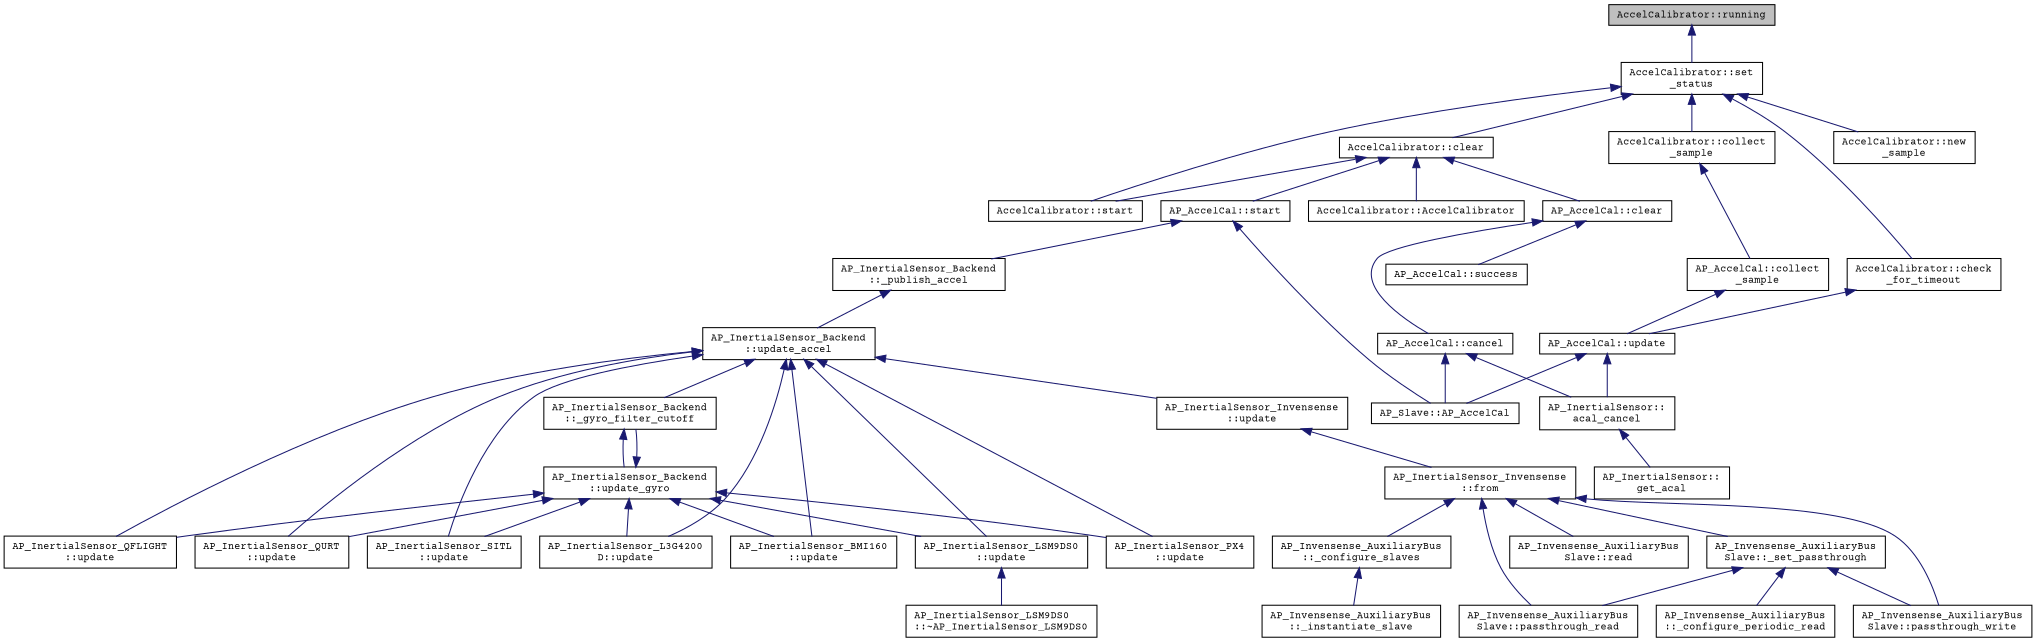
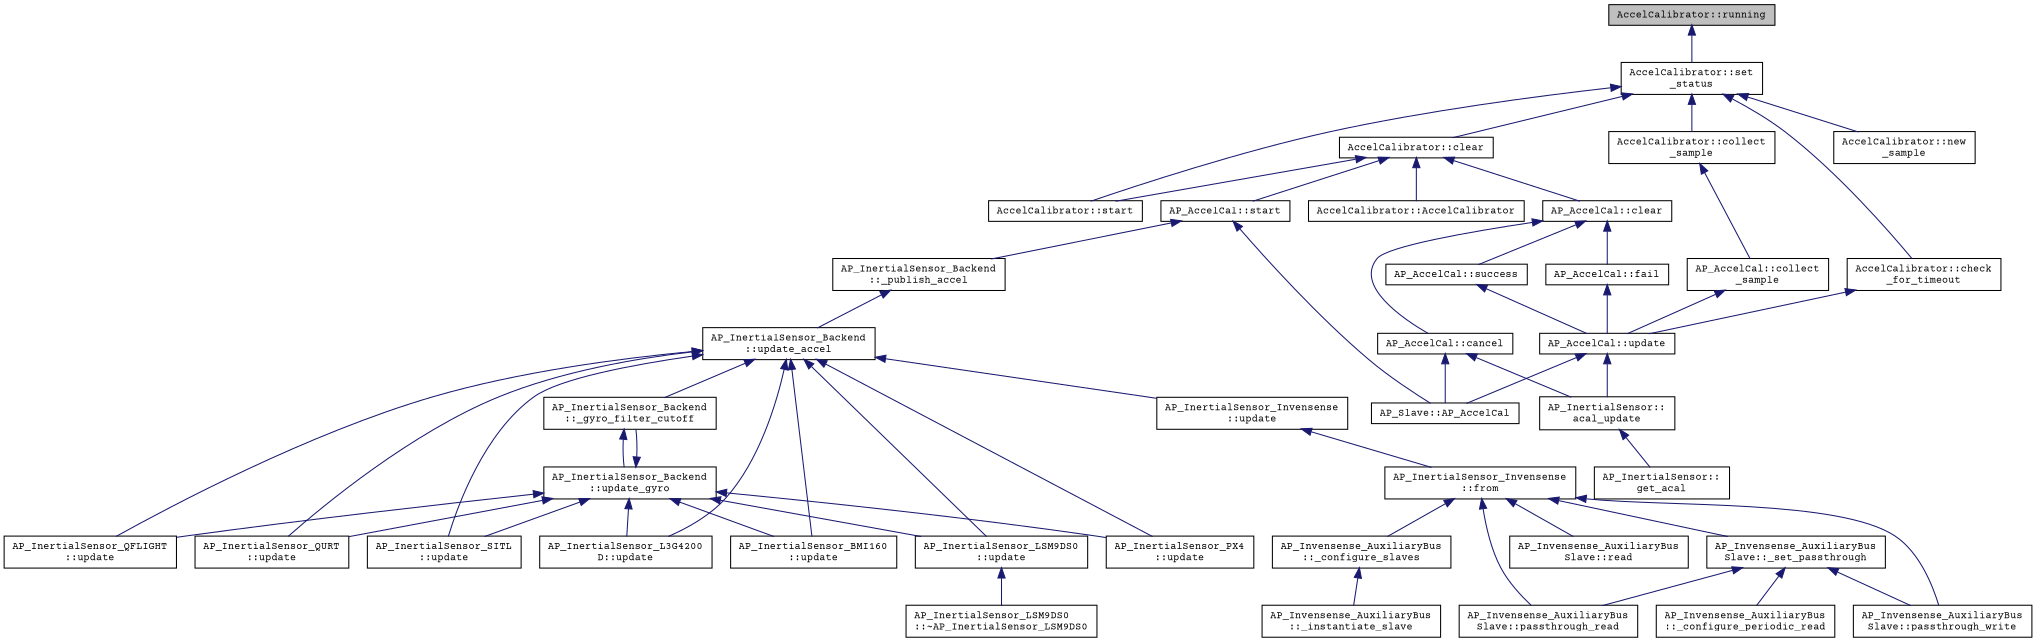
none -> (1607, 274)
none -> (1537, 311)
(1607, 413) -> (1607, 413)
